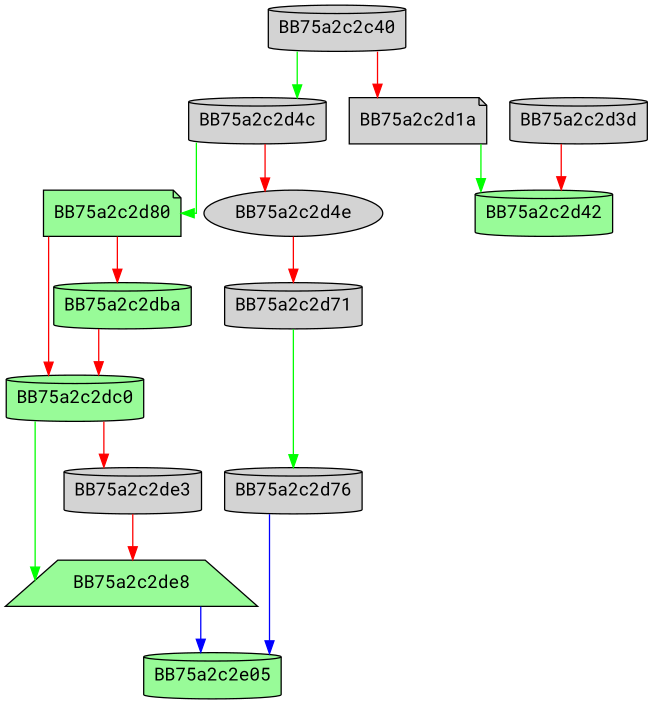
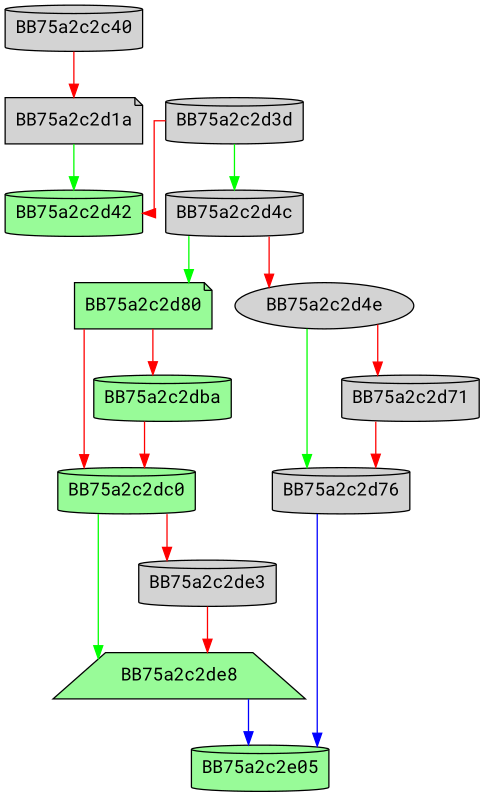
(297, 68) -> (234, 160)
(293, 392) -> (376, 438)
none -> (307, 392)
